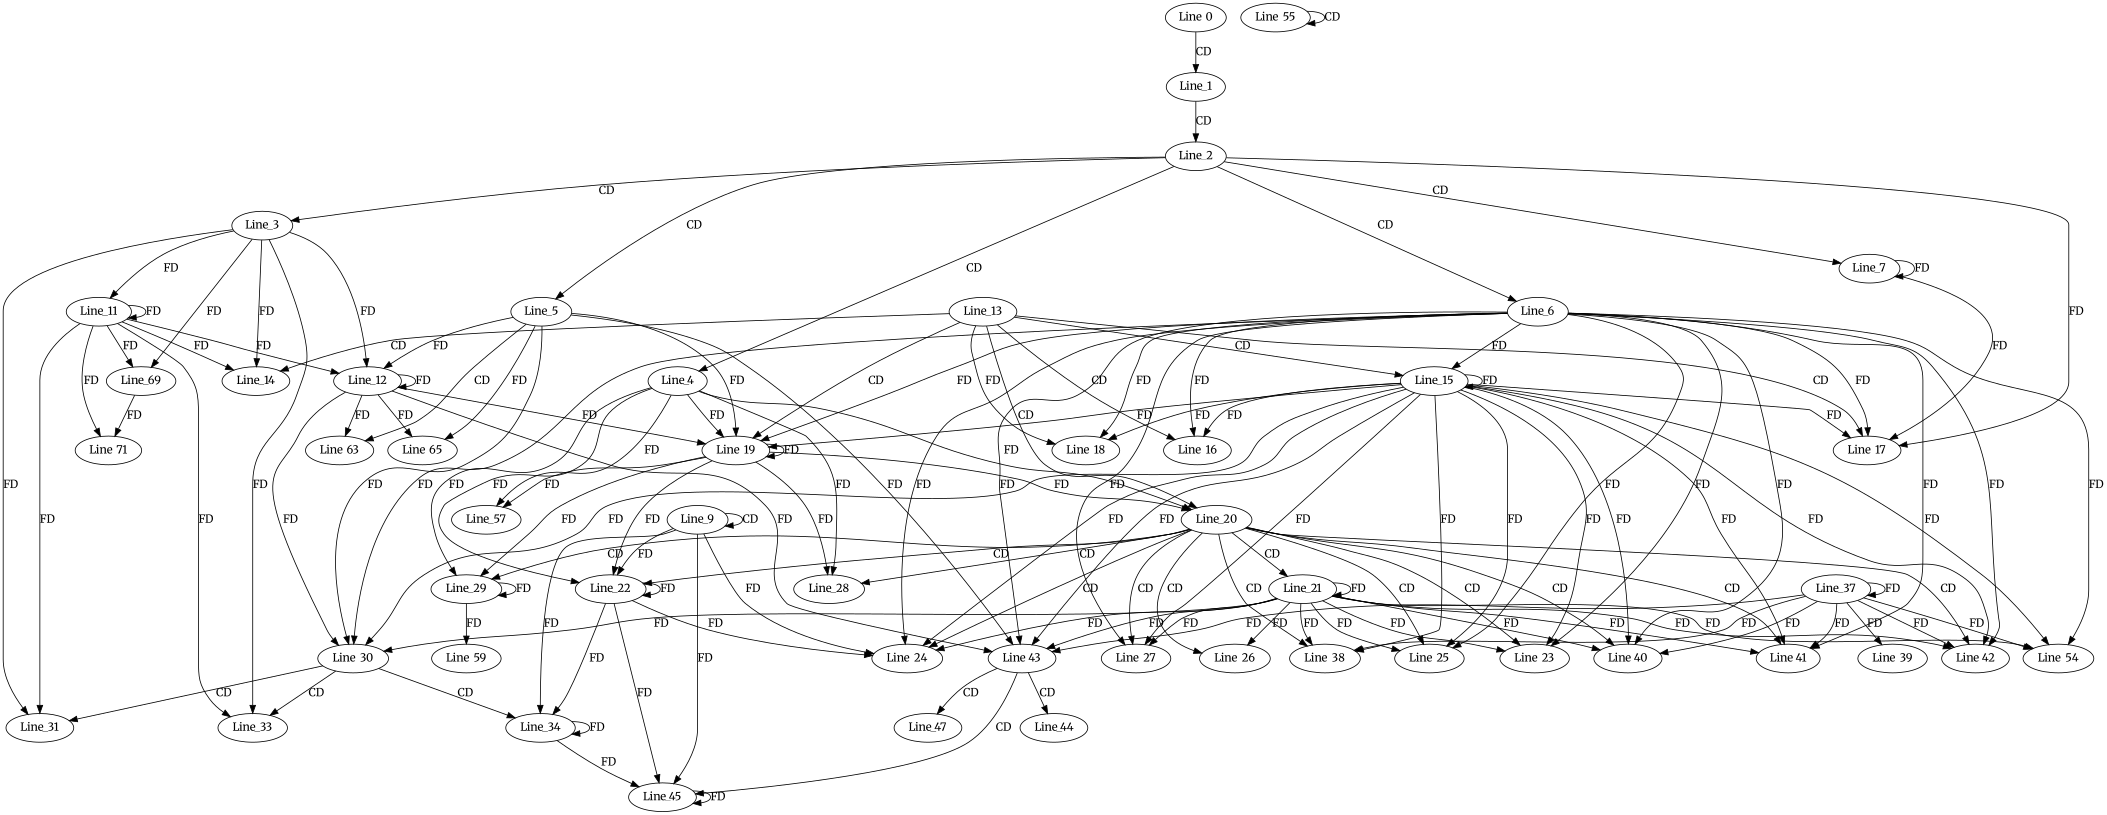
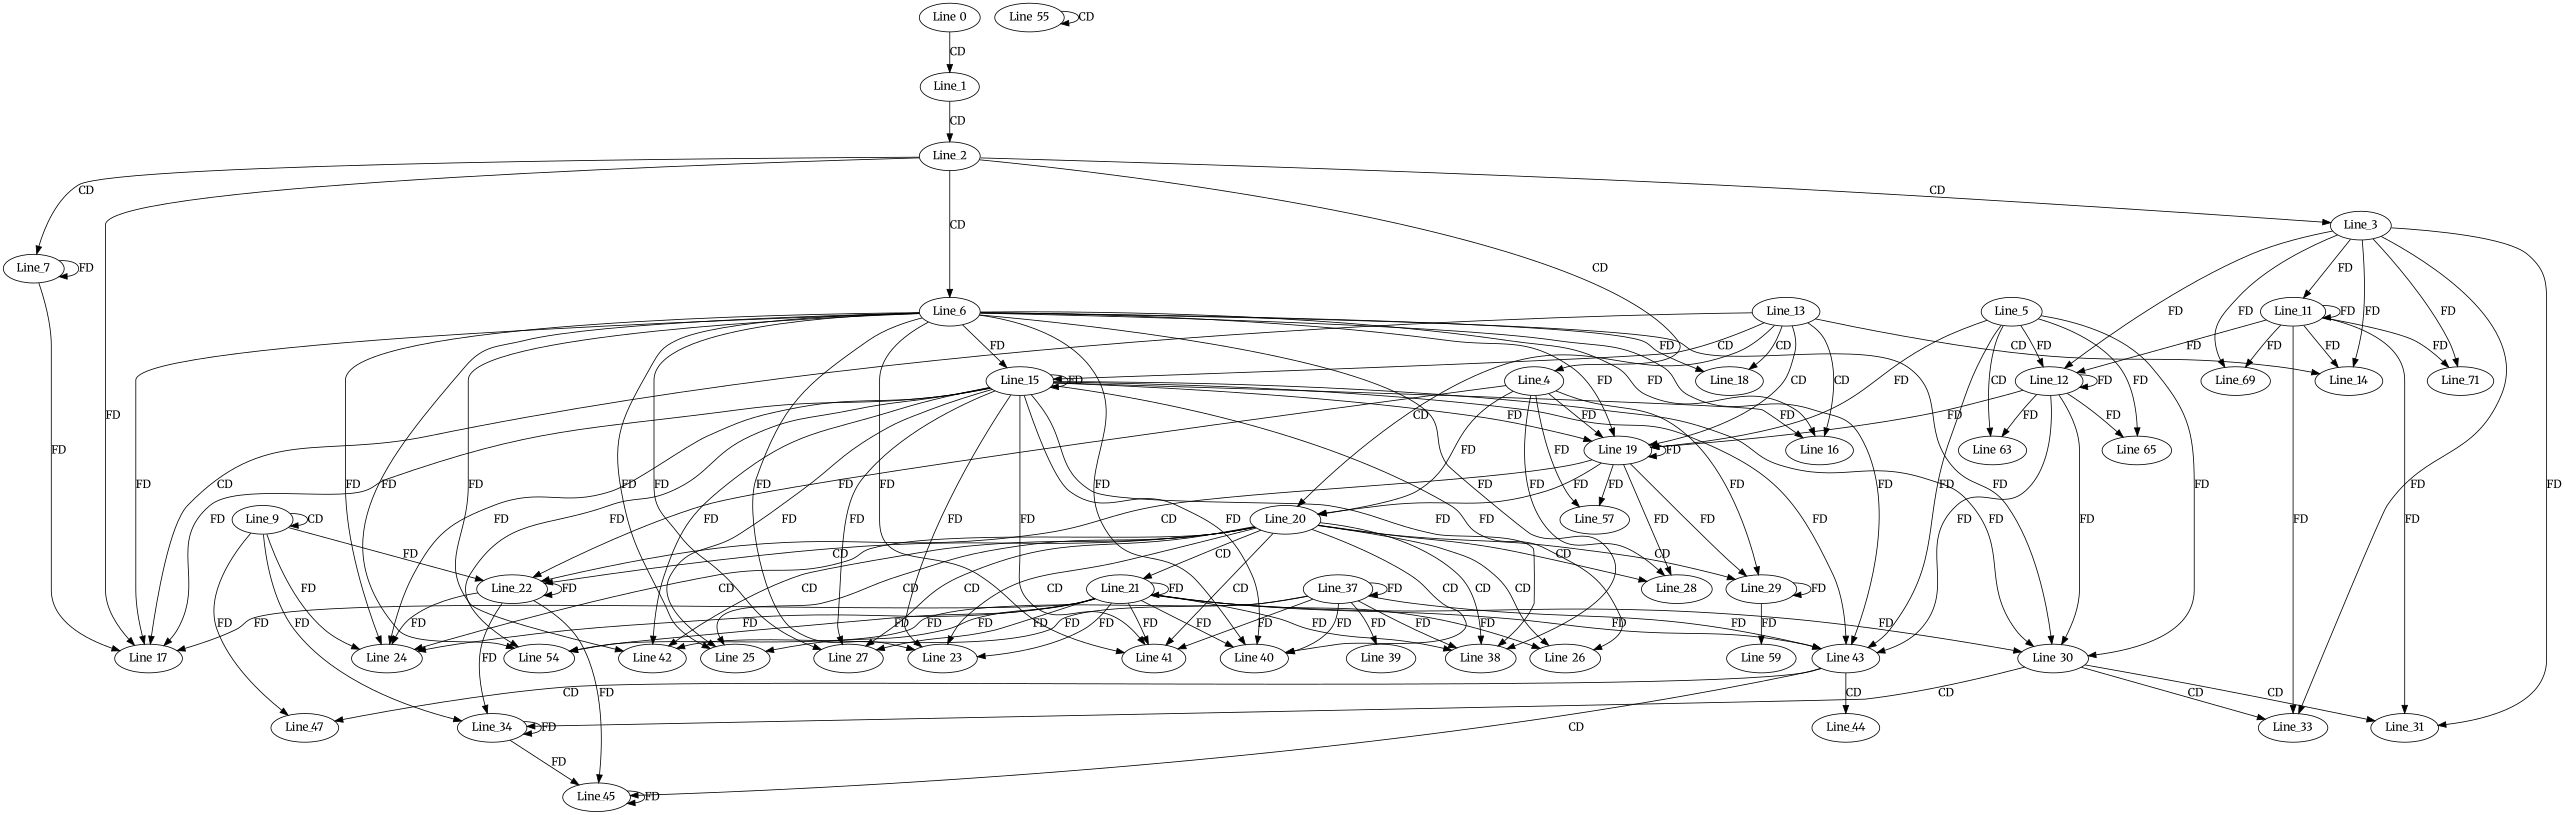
(785, 178) -> none
none -> (1362, 380)
(993, 381) -> (1784, 346)
(1206, 407) -> (1377, 469)
(127, 412) -> (2420, 295)
(653, 520) -> (1169, 520)
(1638, 620) -> (637, 606)
(698, 658) -> (217, 629)
